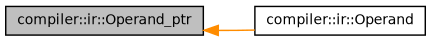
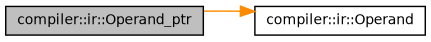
(237, 30) -> (222, 11)
